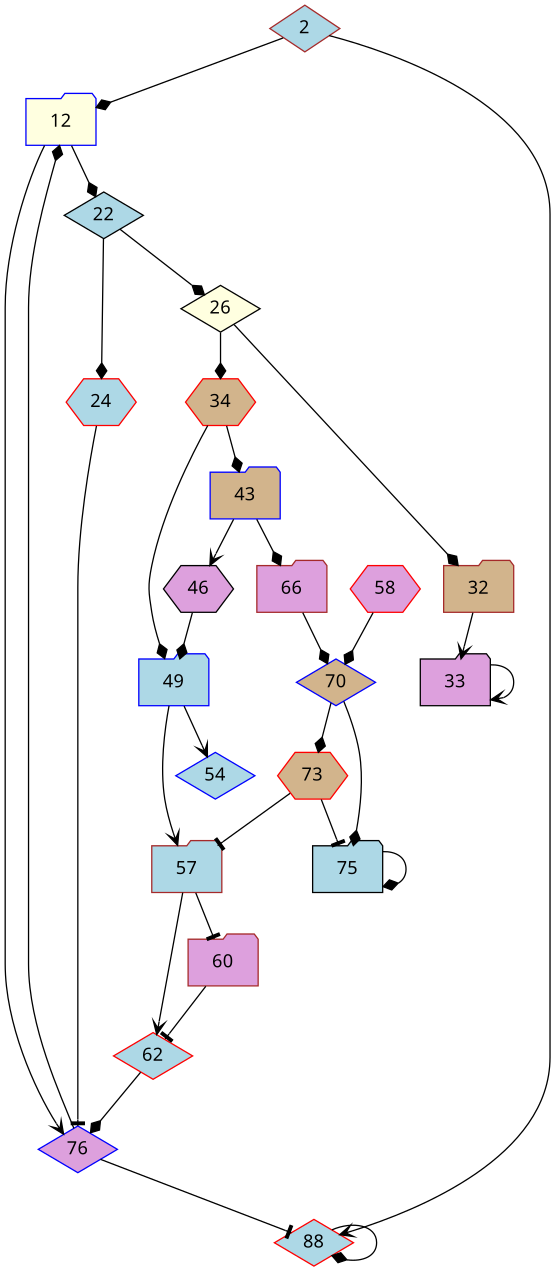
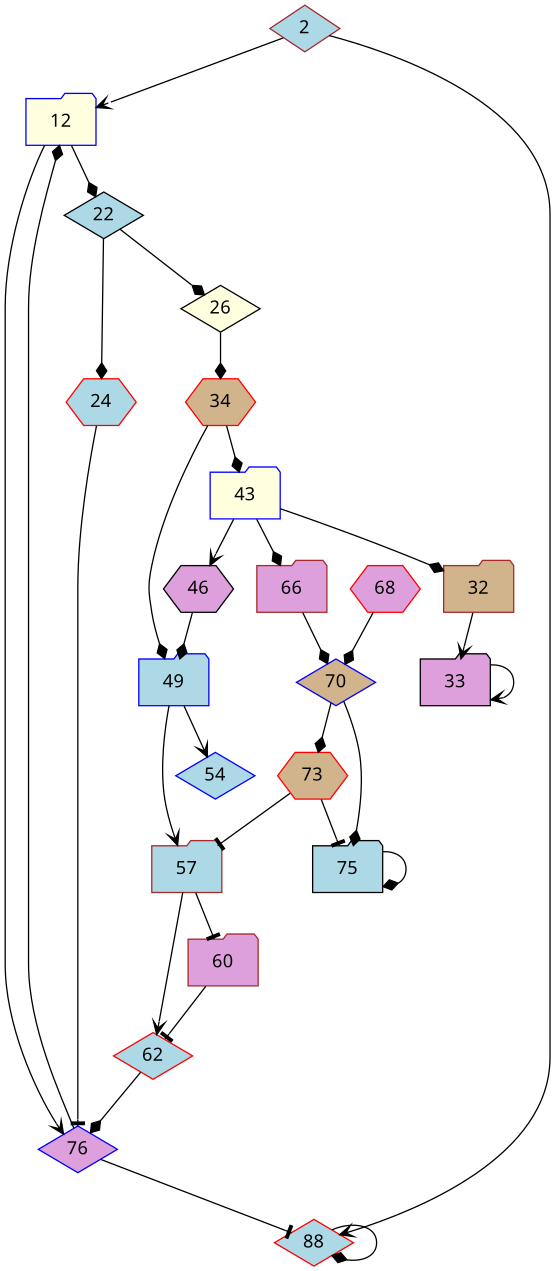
(197, 70) -> (197, 70)
(341, 439) -> (355, 536)
(245, 496) -> (245, 496)
(385, 589) -> (385, 589)
